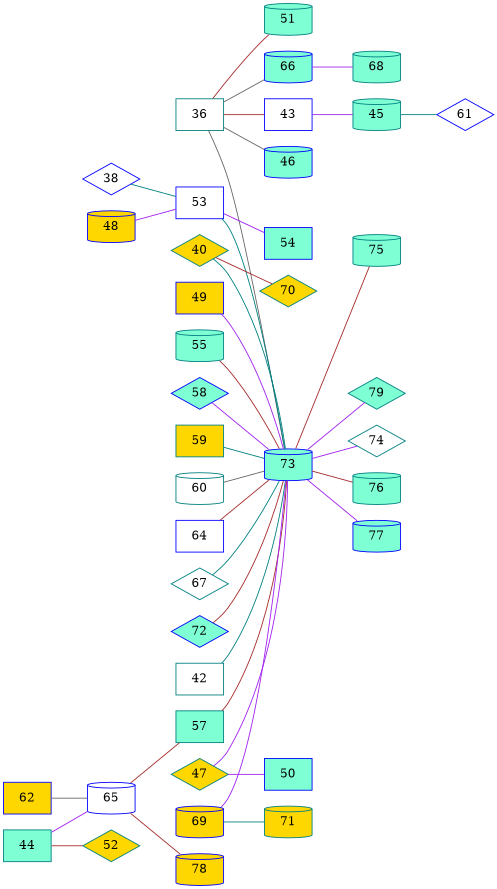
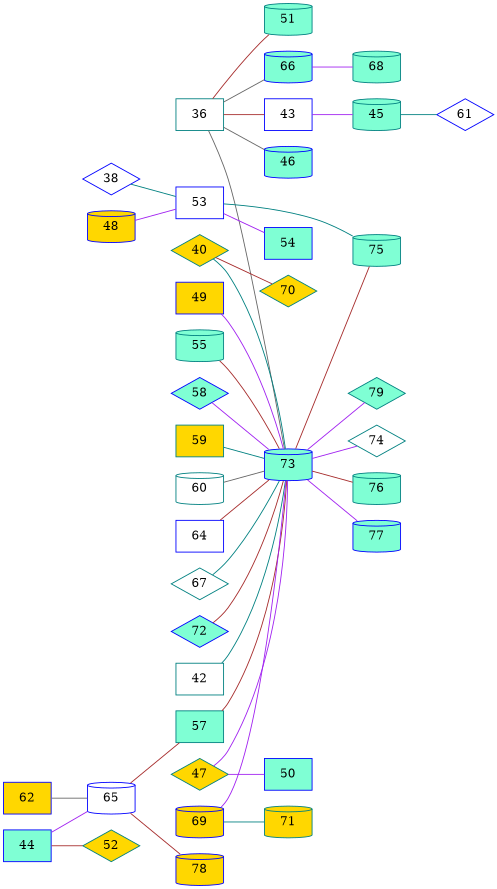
(261, 331) -> (290, 213)
(27, 846) -> (27, 846)
